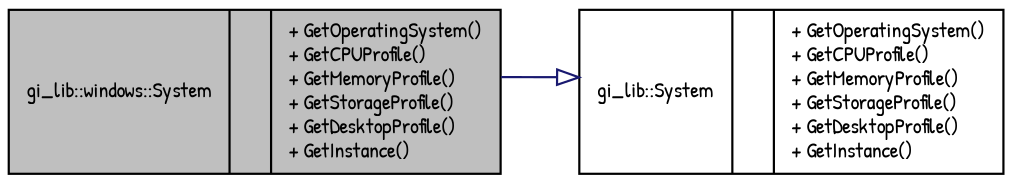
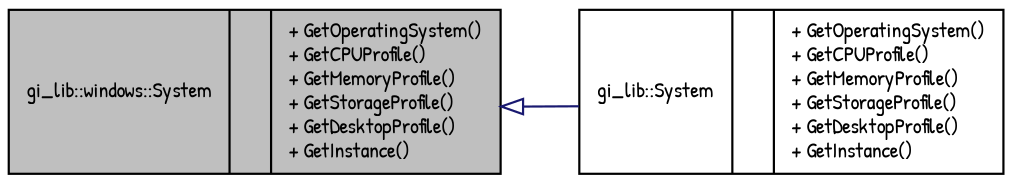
(529, 77) -> (551, 107)
